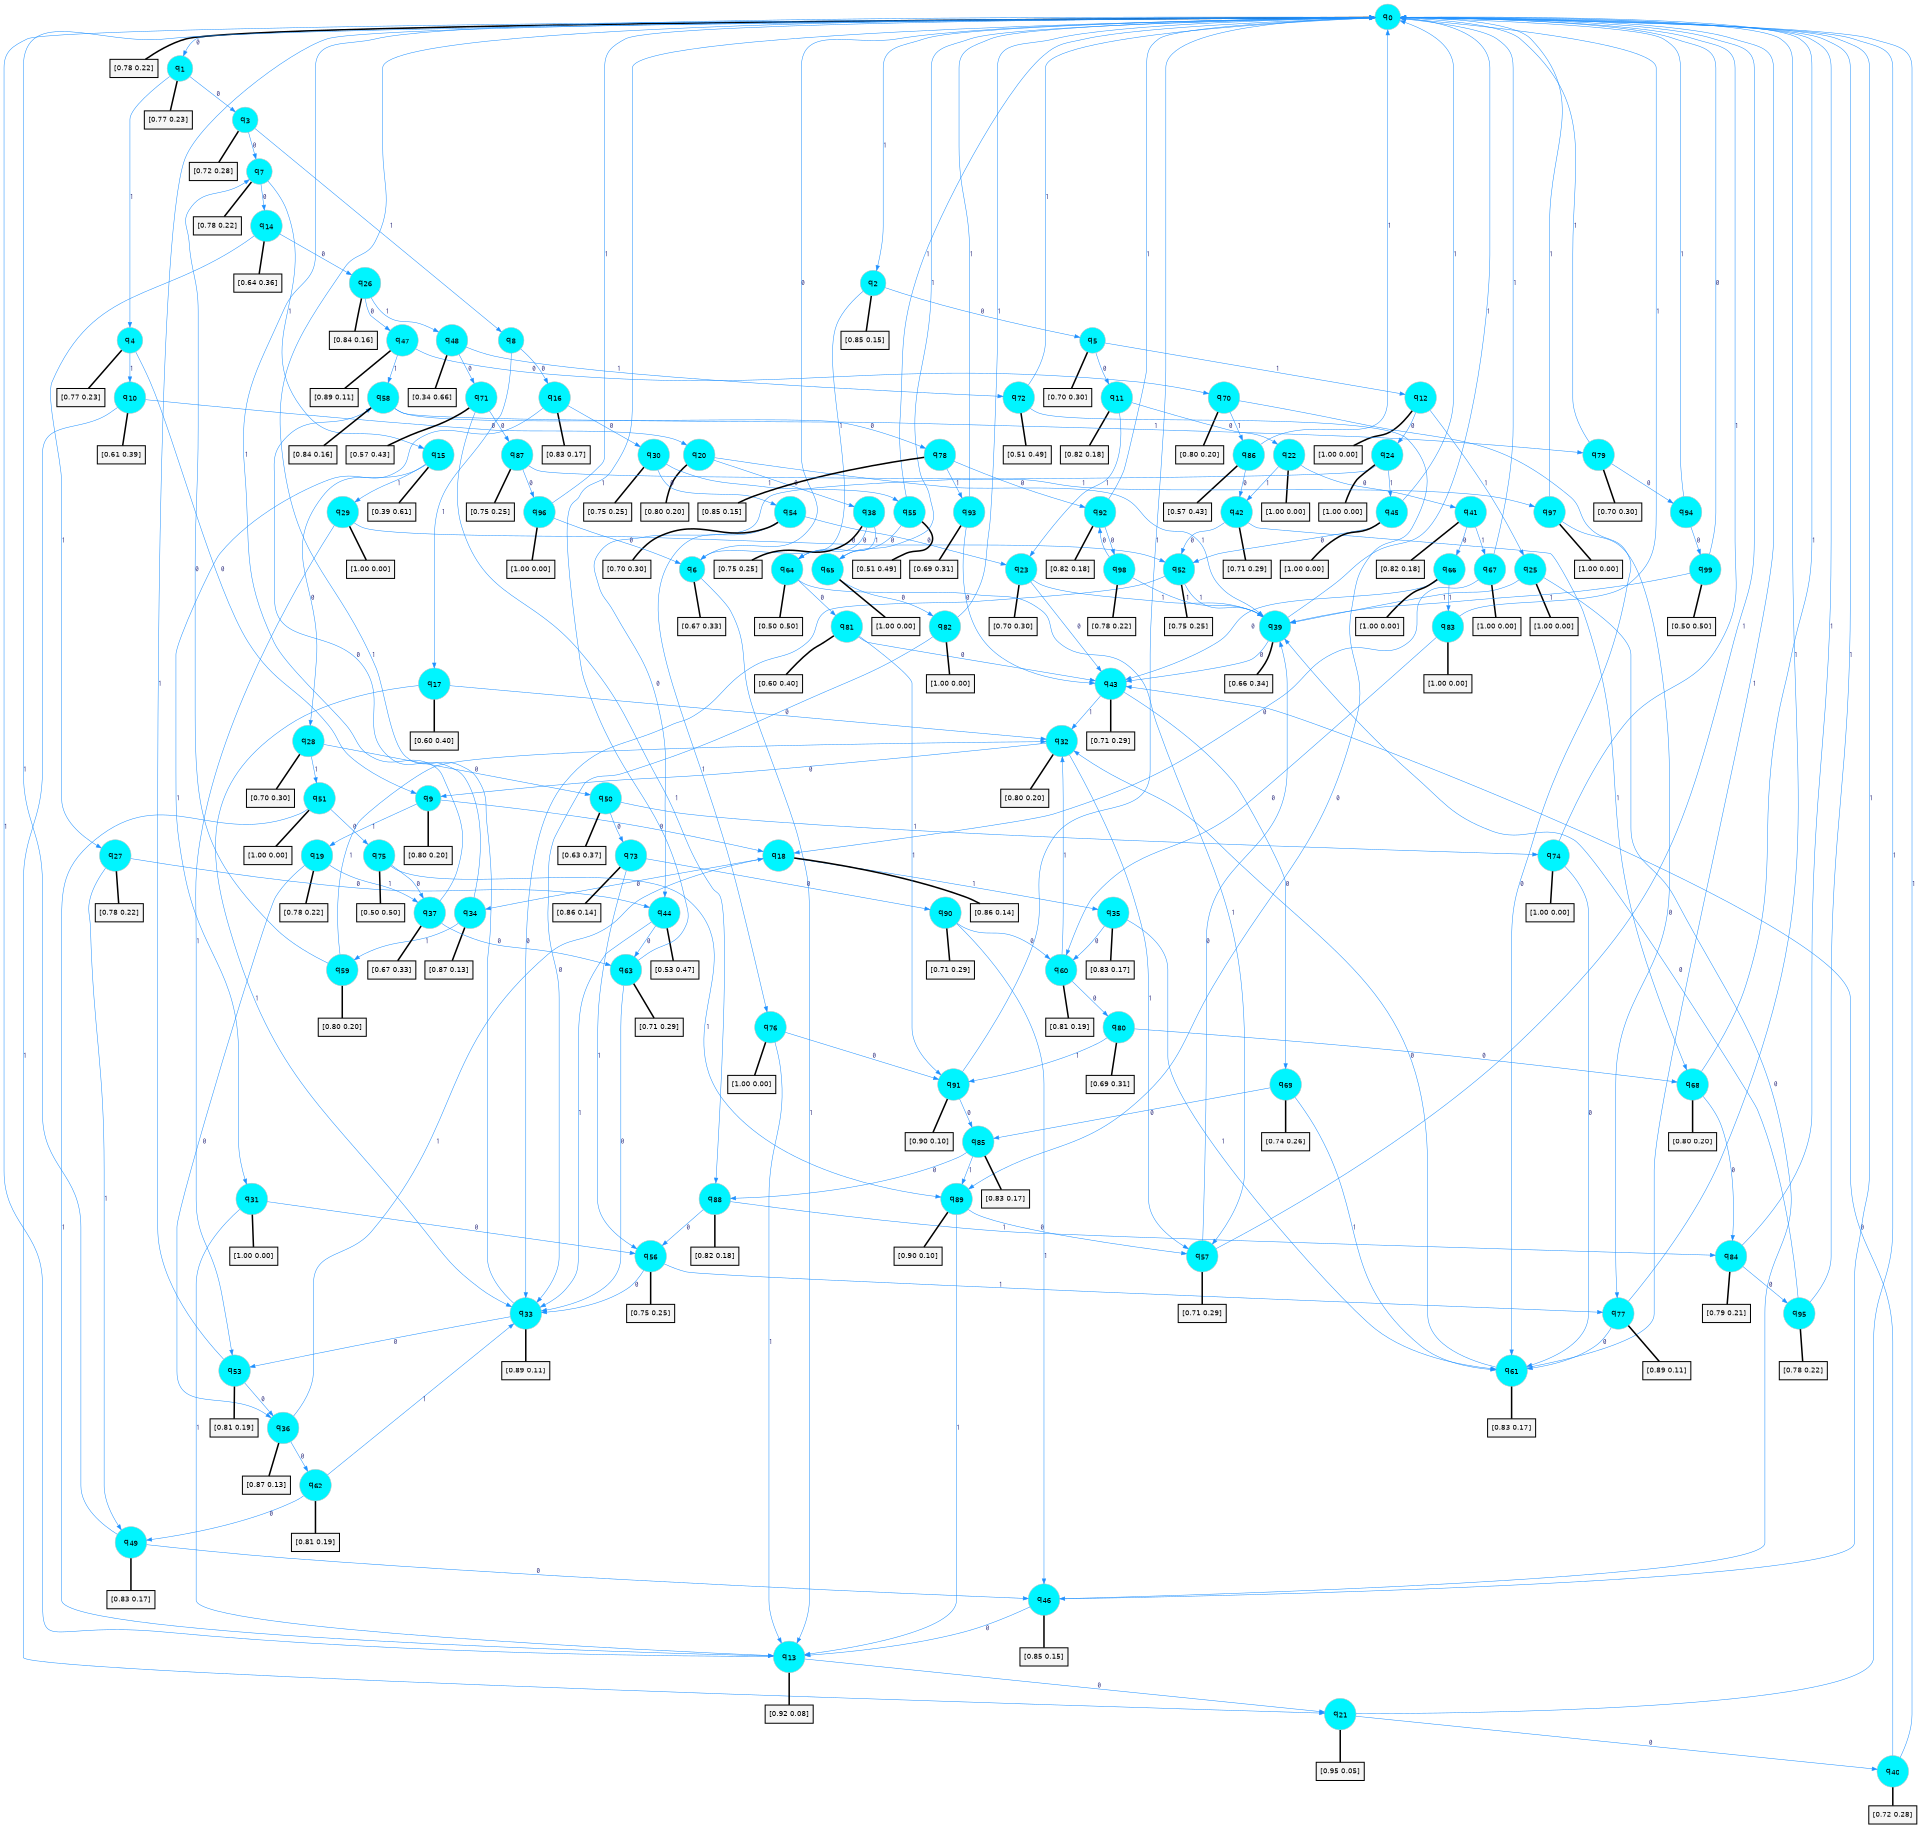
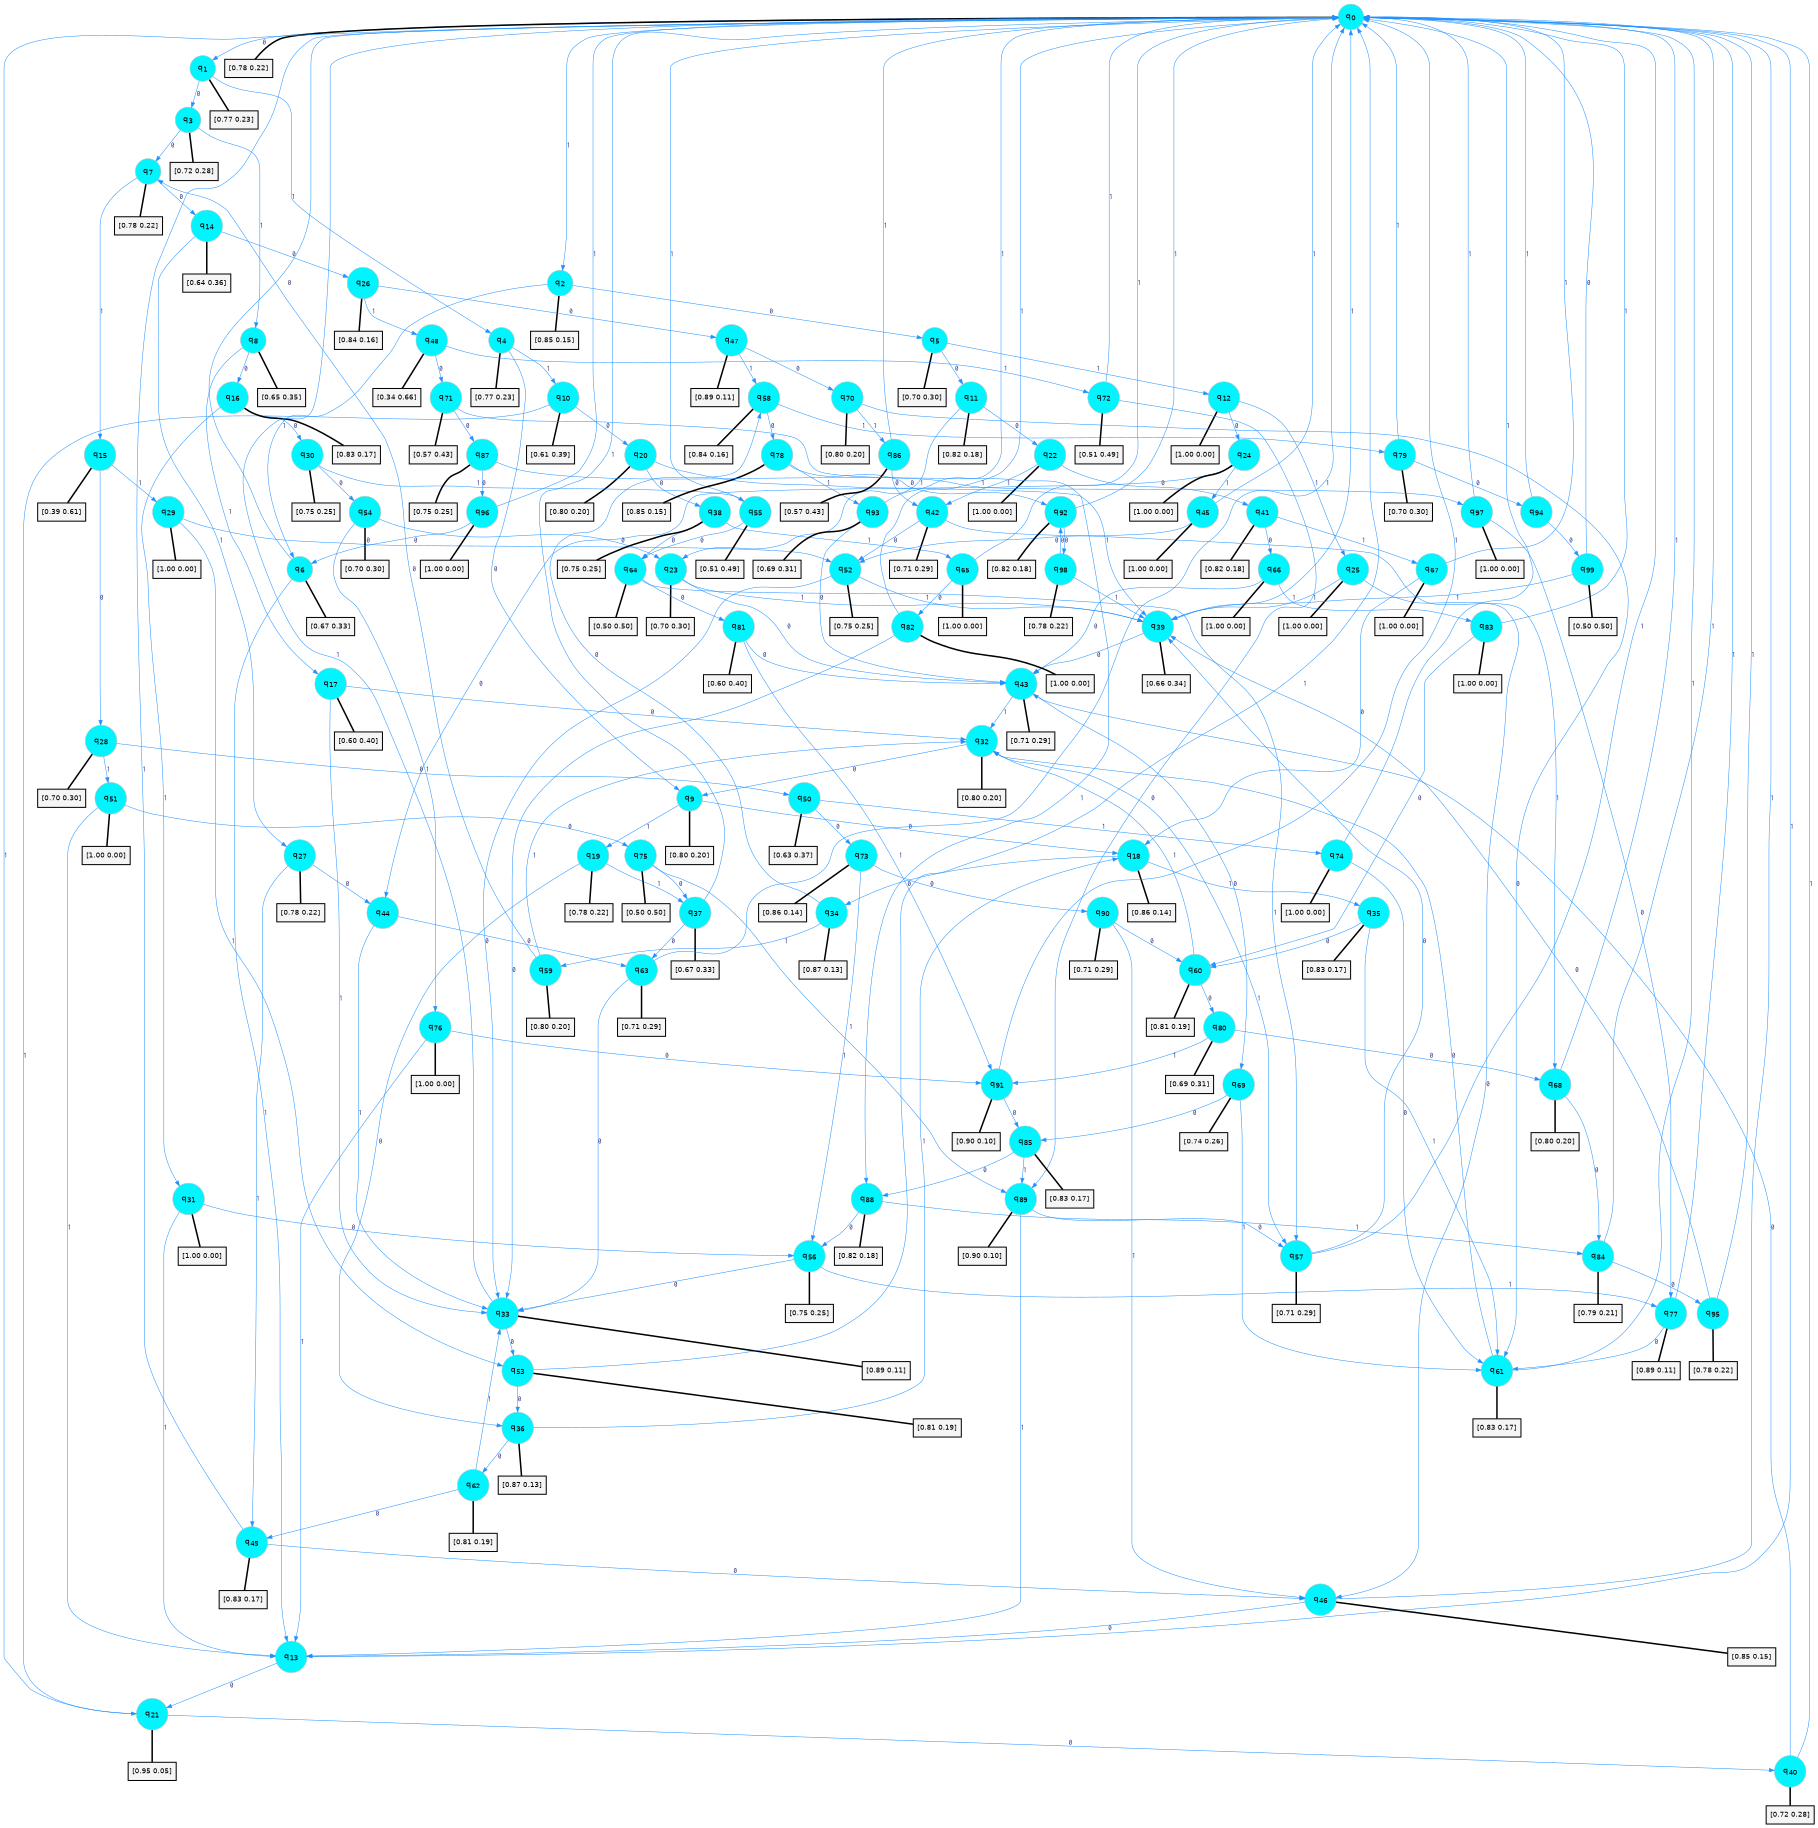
none -> (282, 398)
(675, 970) -> none
(789, 1714) -> none
